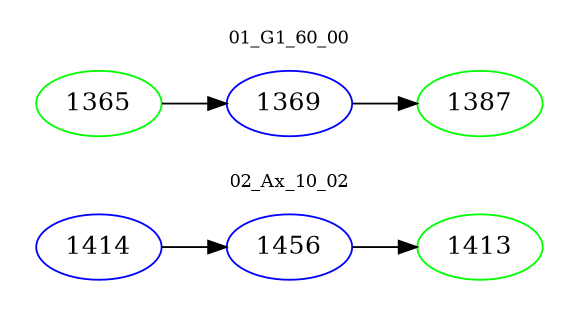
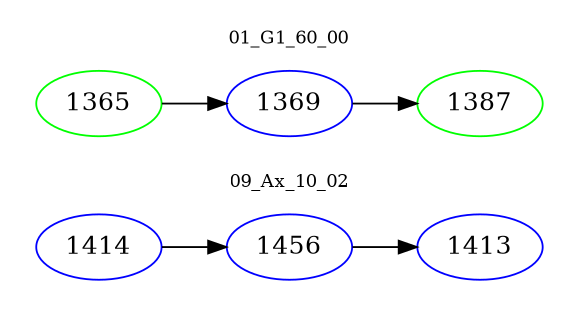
(289, 183) -> (289, 183)
(480, 247) -> (480, 247)
